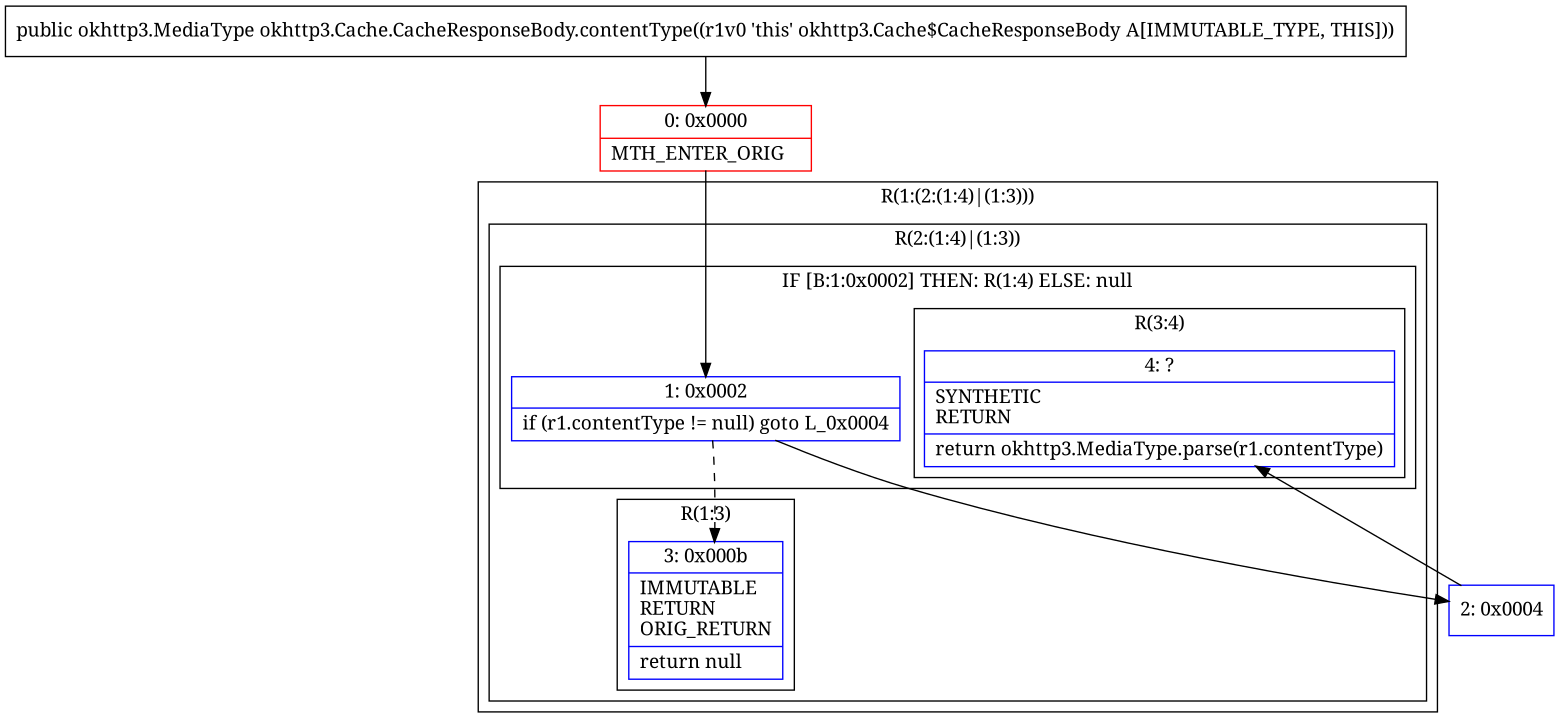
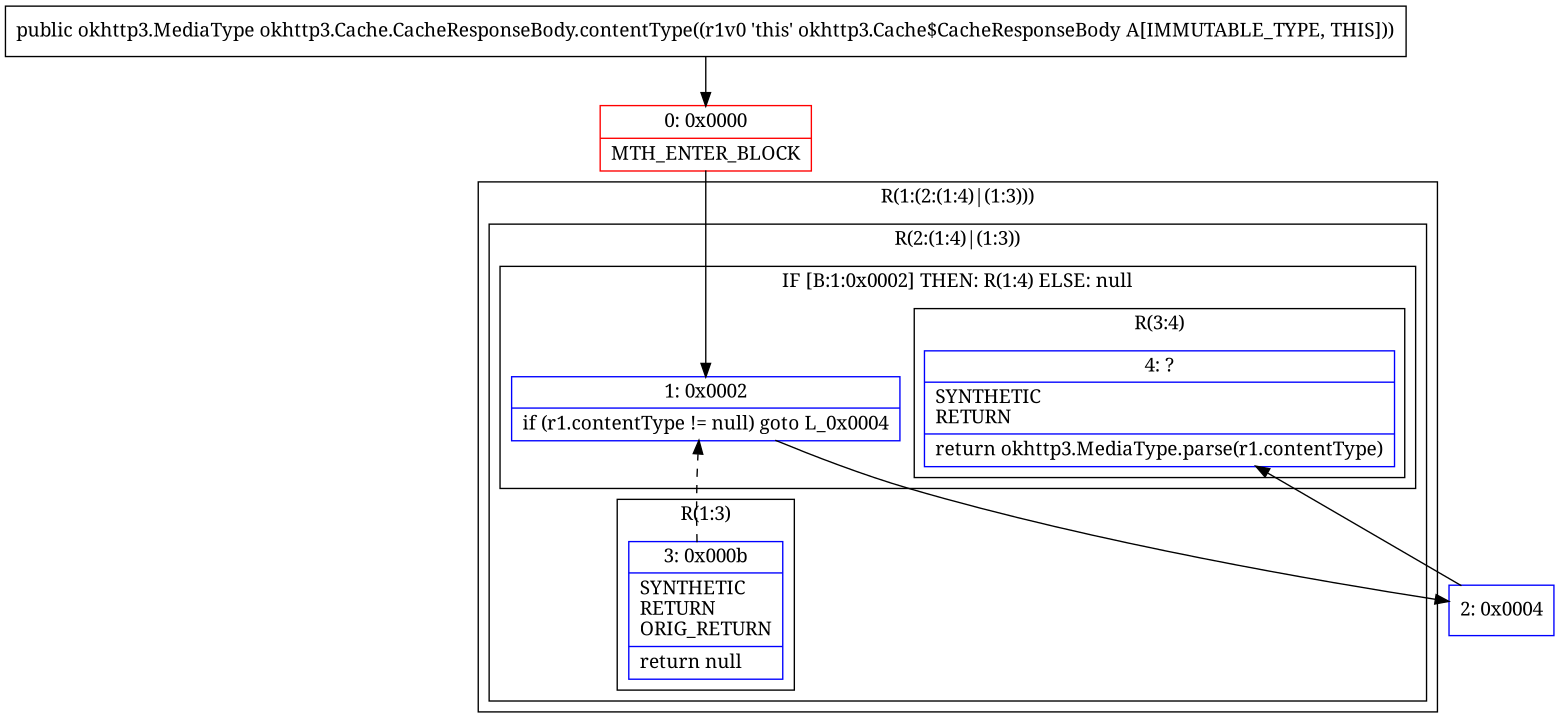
(698, 154) -> (706, 154)
(715, 480) -> (697, 509)
(699, 589) -> (693, 589)
